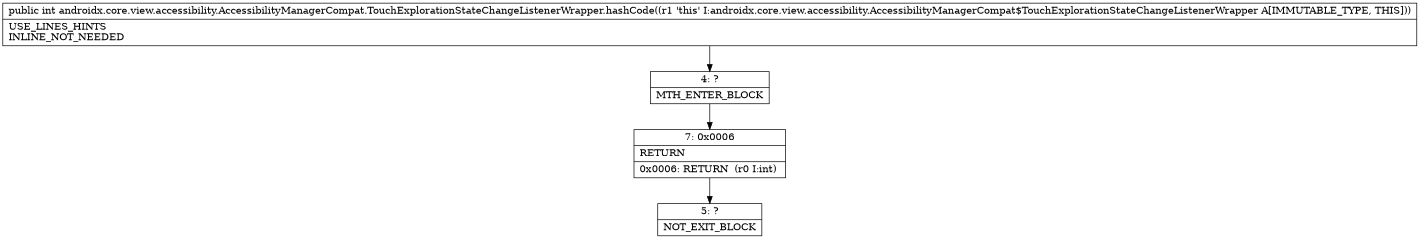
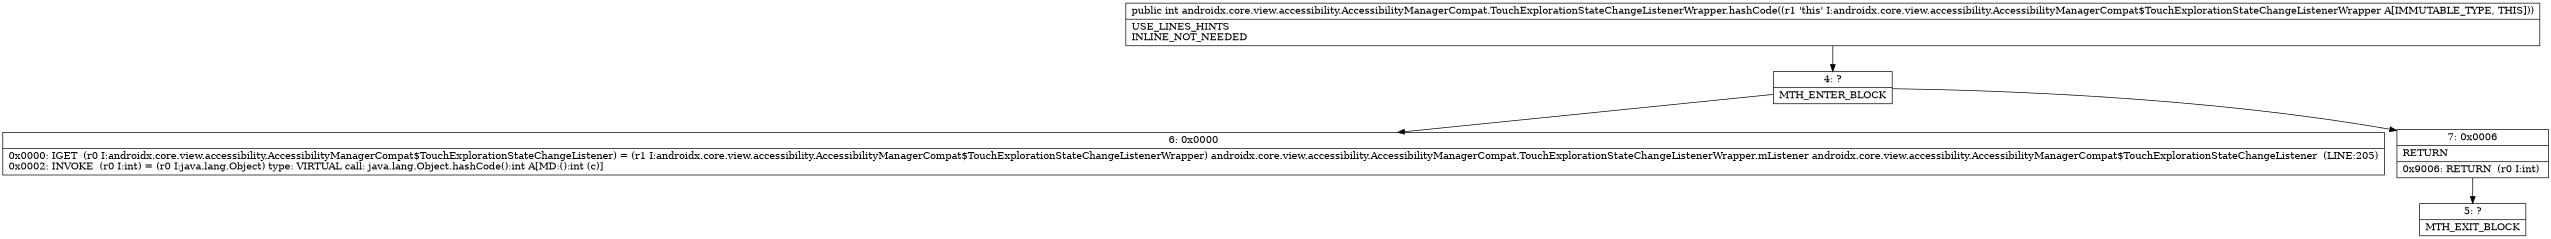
none -> (1194, 154)
(710, 169) -> (2473, 169)
(710, 227) -> (2473, 227)
